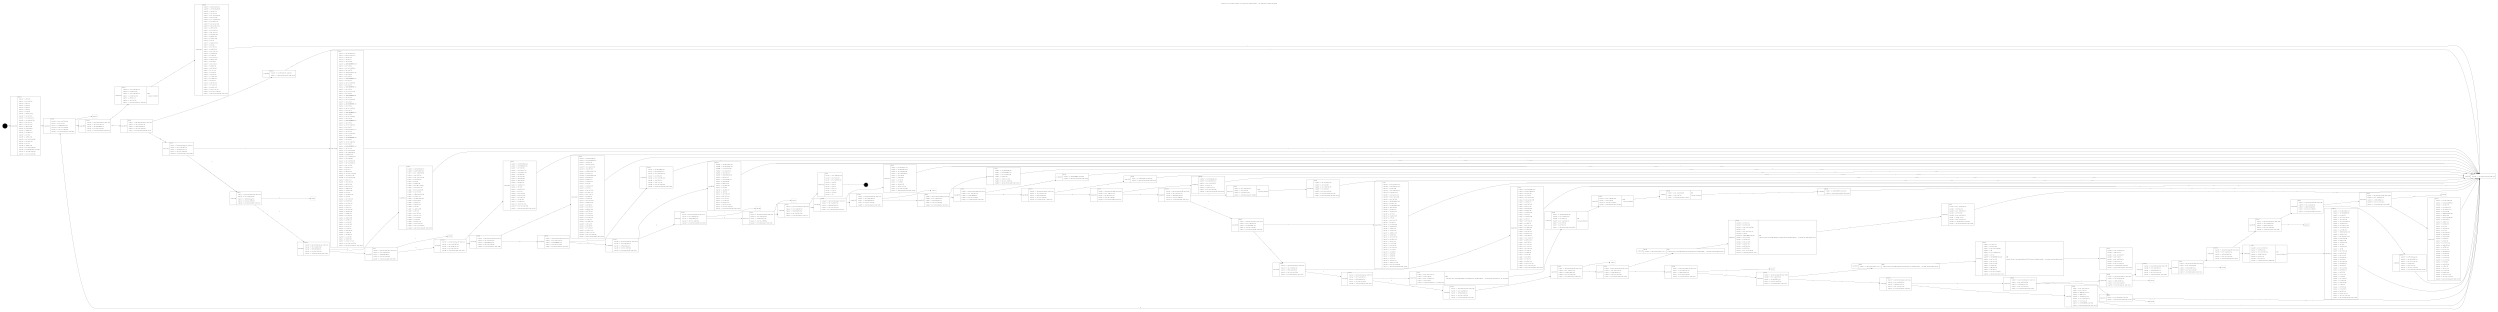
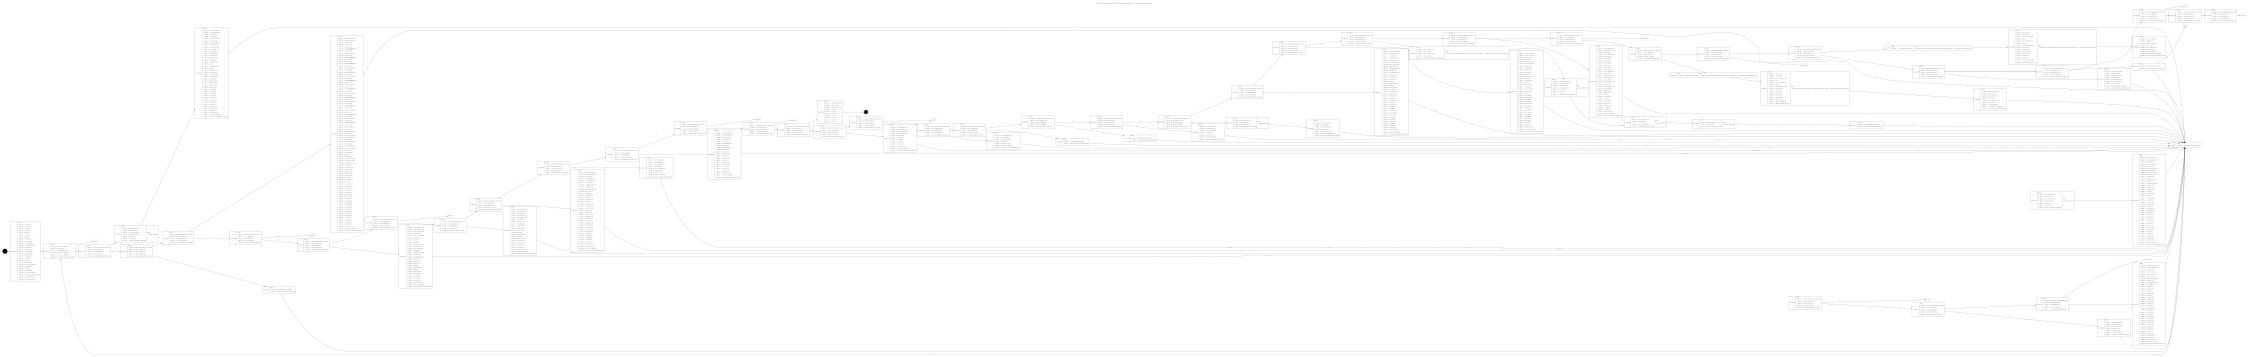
none -> (1606, 82)
(2223, 254) -> none
